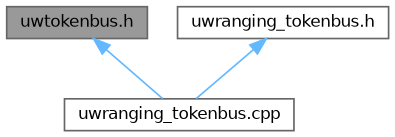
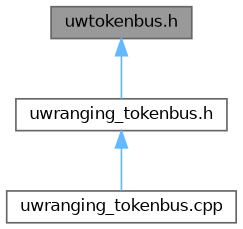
(134, 74) -> (121, 77)
